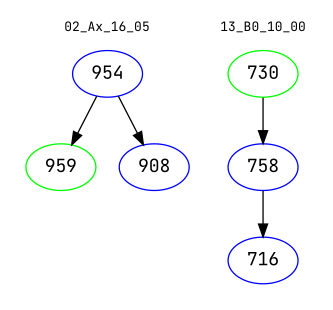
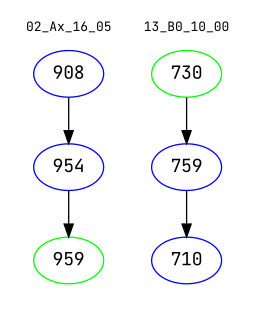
(128, 115) -> (69, 114)
(263, 167) -> (187, 167)
(263, 260) -> (187, 260)
